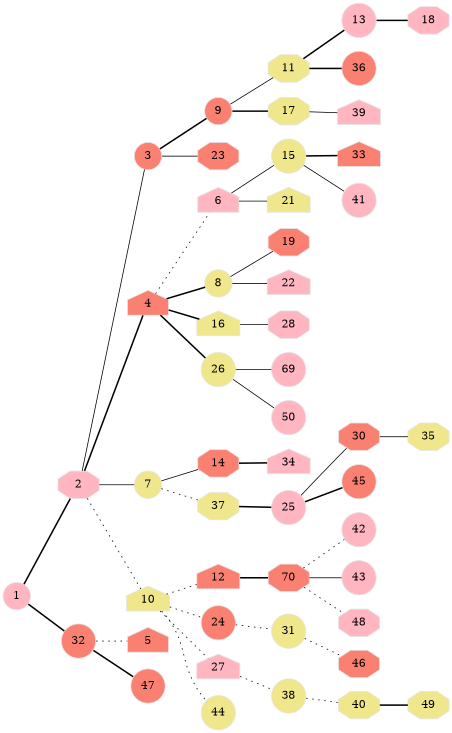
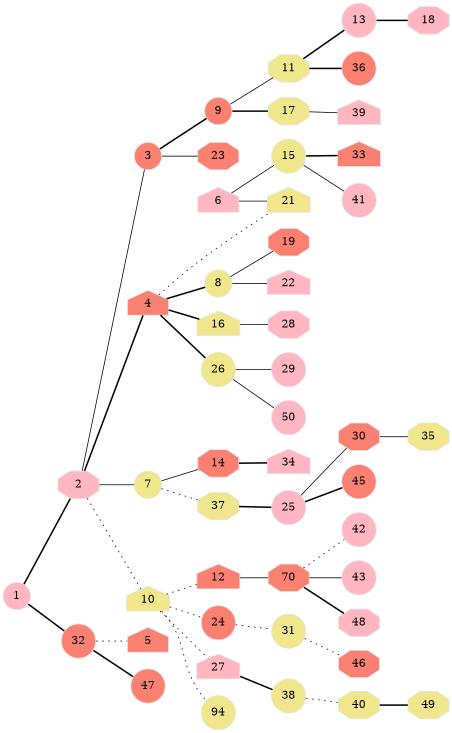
(183, 253) -> (213, 251)
(289, 370) -> (289, 370)
(254, 578) -> (254, 578)
(324, 600) -> (324, 600)
(256, 683) -> (256, 683)
(218, 713) -> (218, 713)
